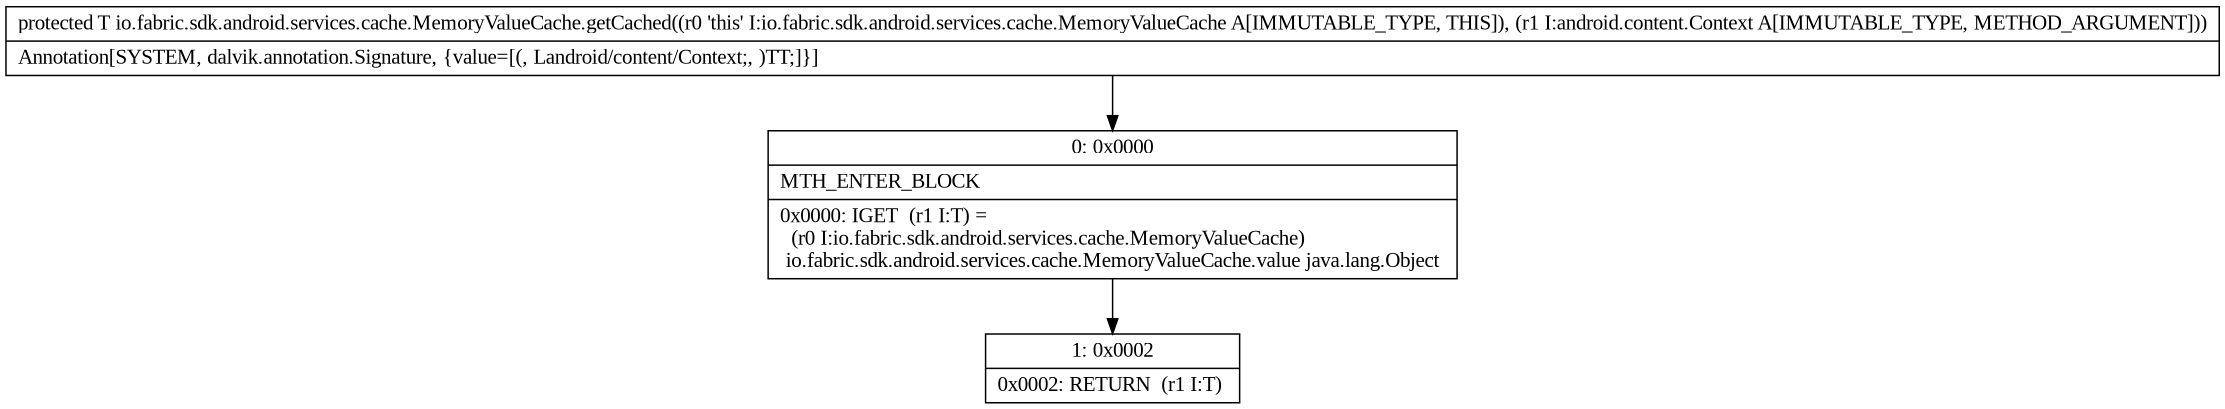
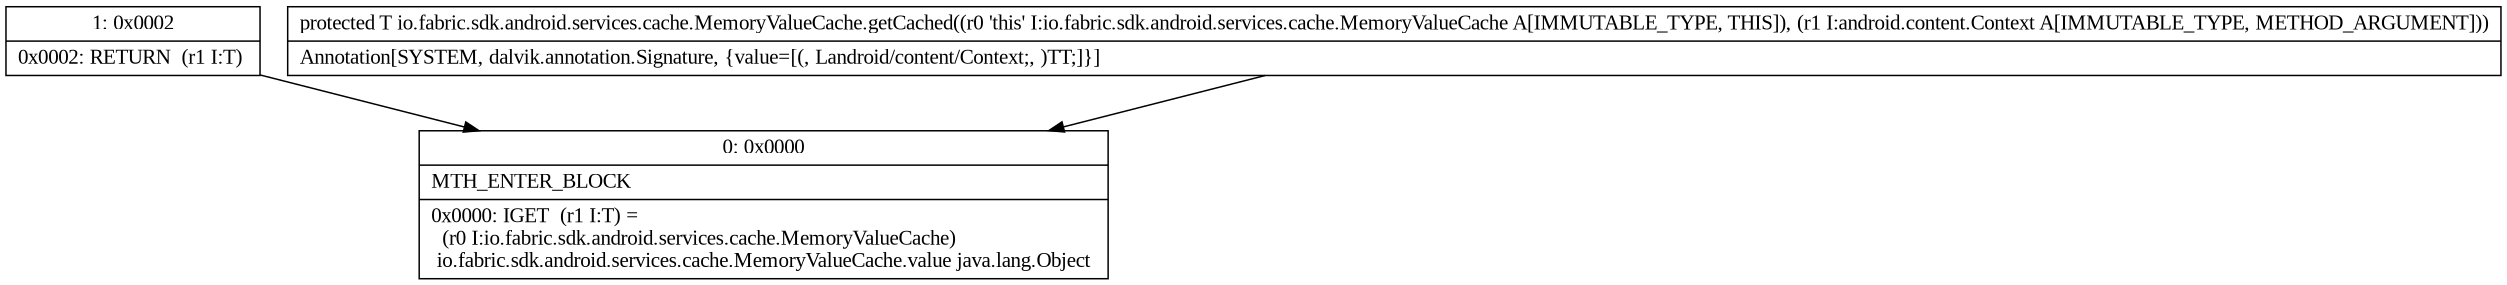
(1113, 299) -> (362, 101)
